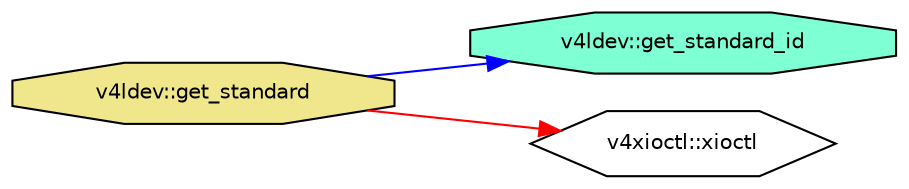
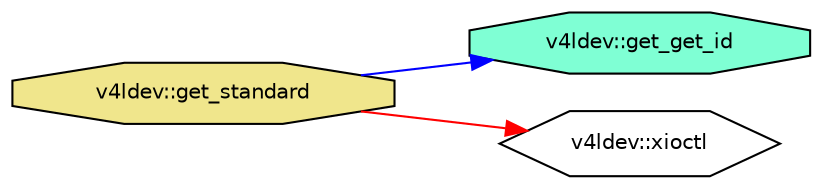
(683, 43) -> (640, 43)
(683, 144) -> (640, 144)
